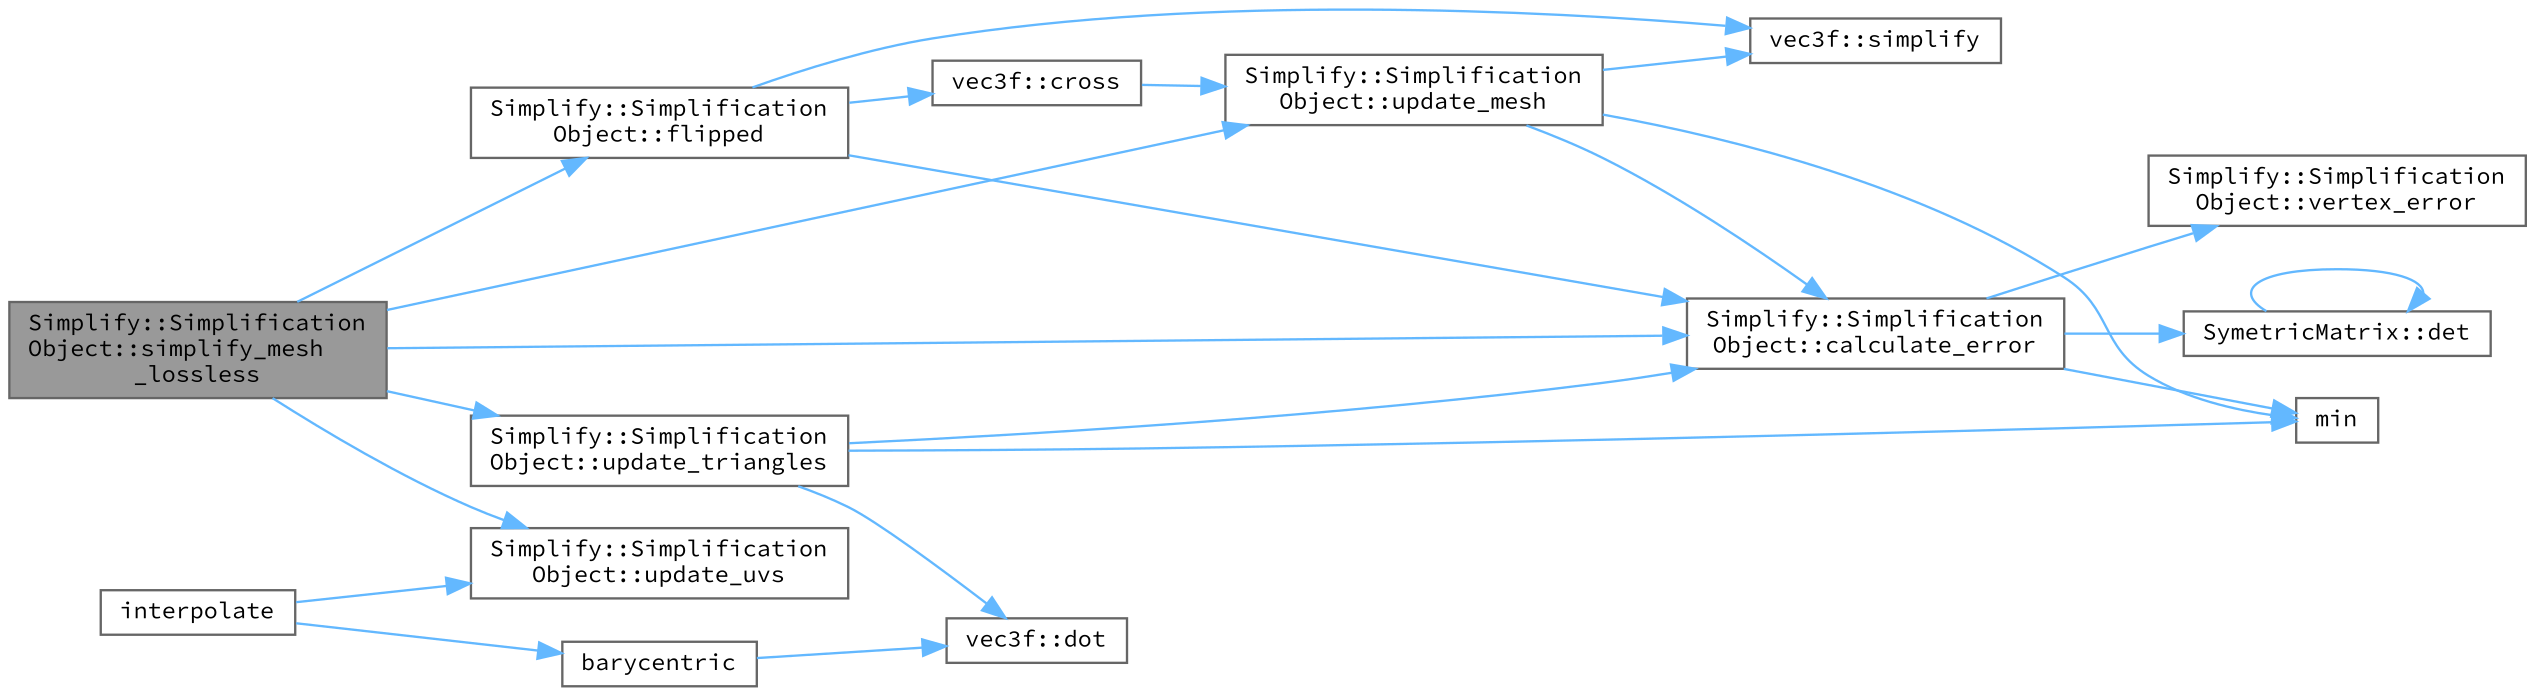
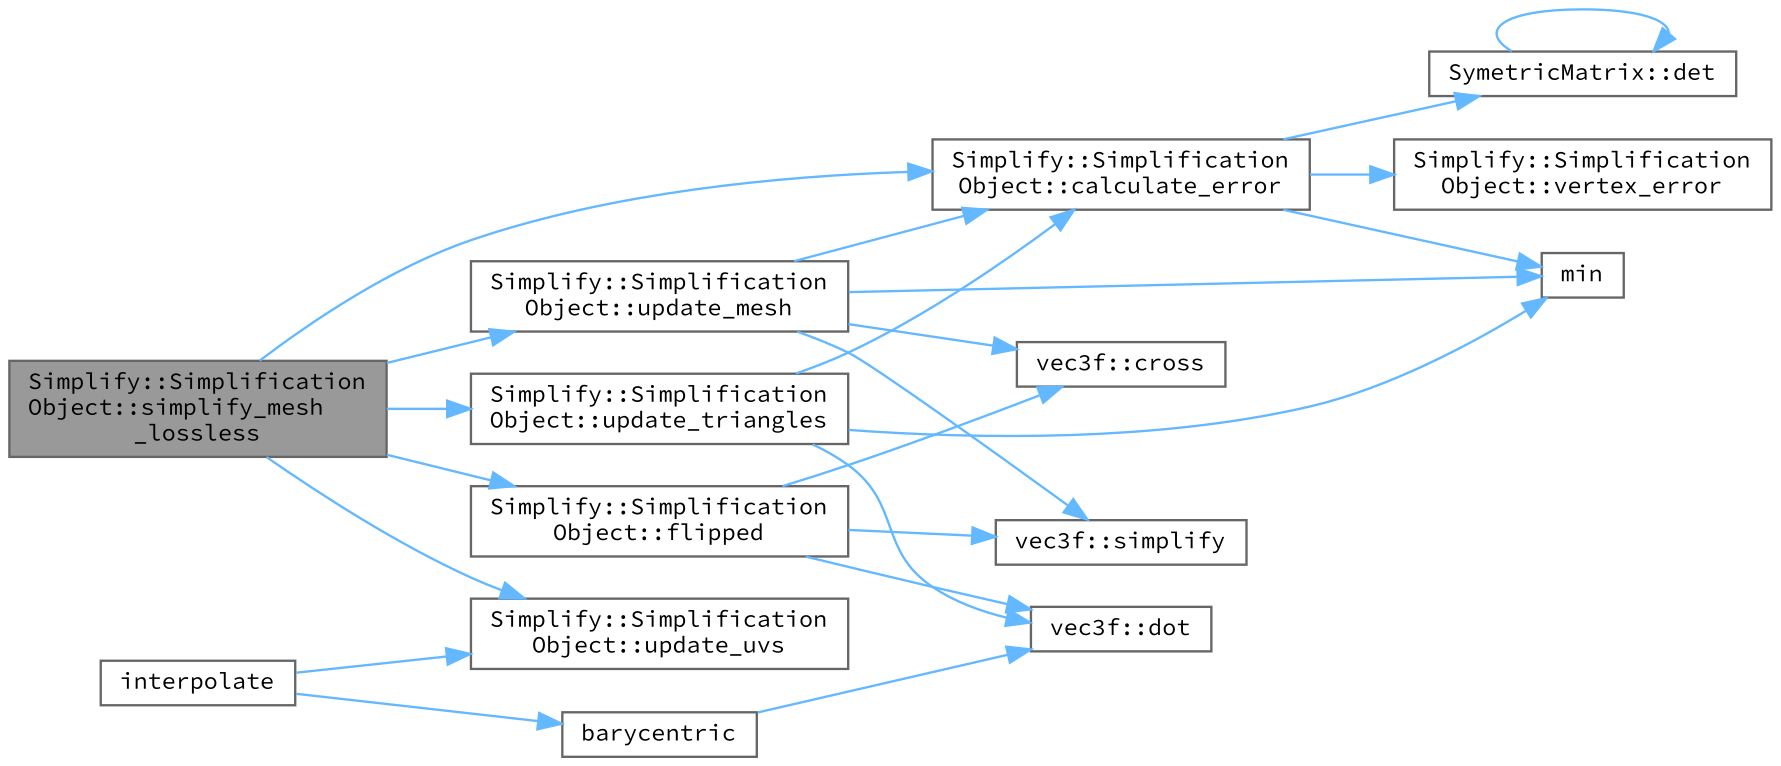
(1171, 85) -> (921, 335)
(1256, 226) -> (901, 580)
